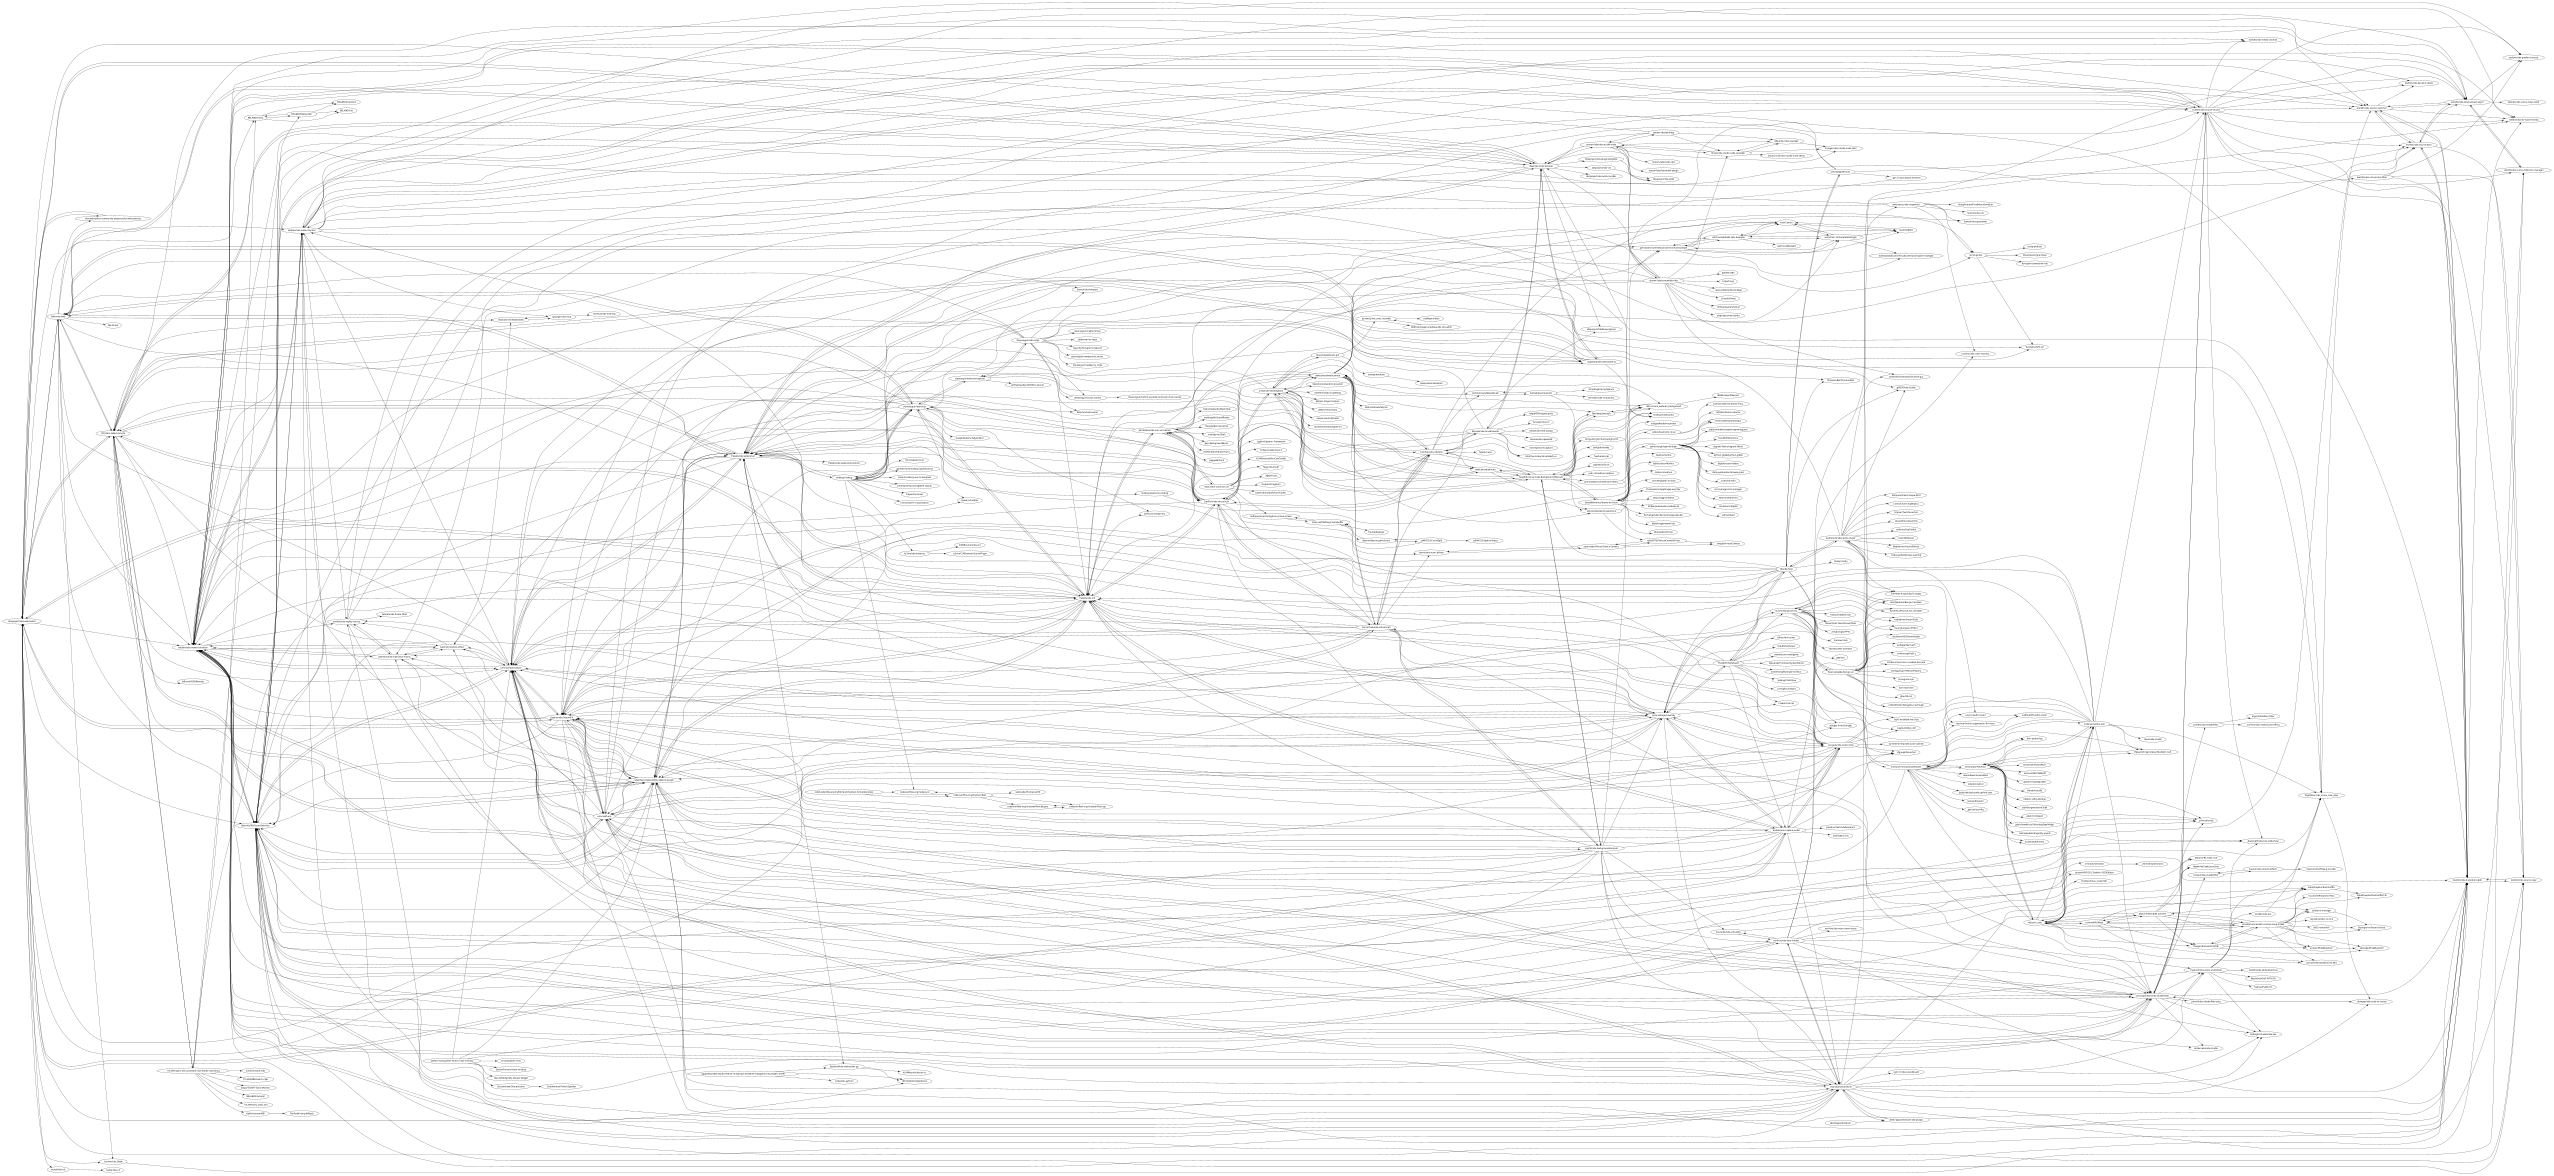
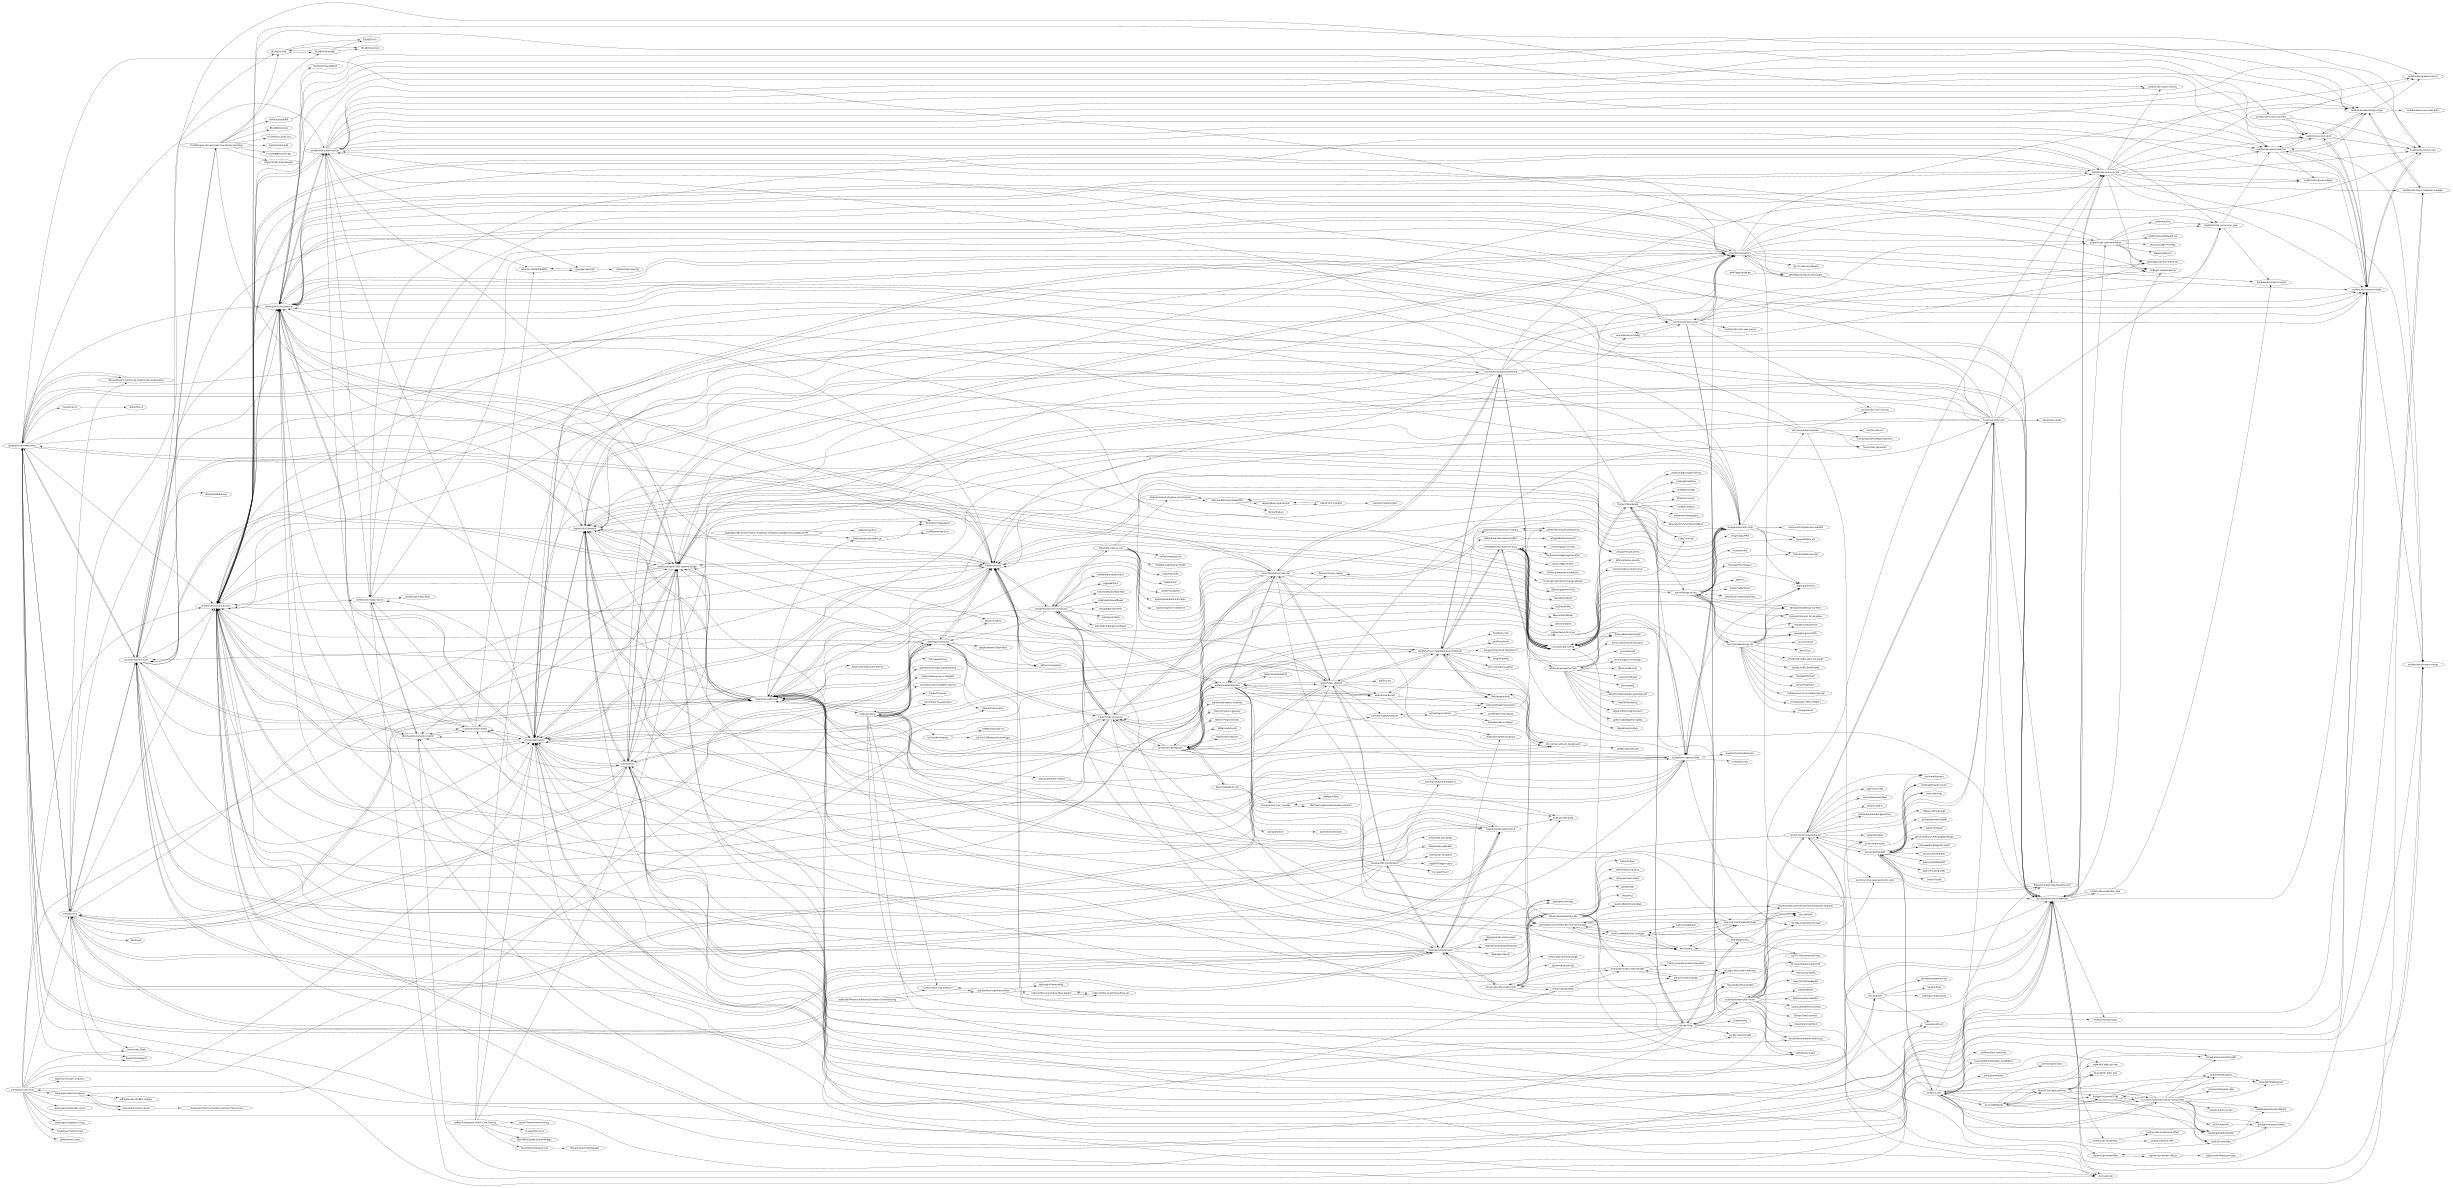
(943, 393) -> none
(1328, 427) -> none
(1217, 443) -> (1111, 626)
